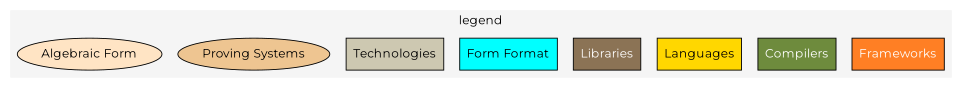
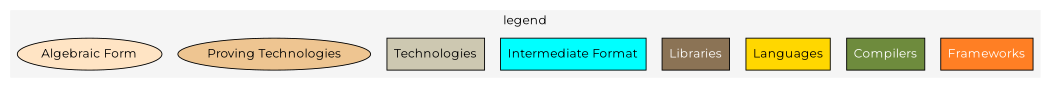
(254, 54) -> (274, 54)
(509, 54) -> (573, 54)
